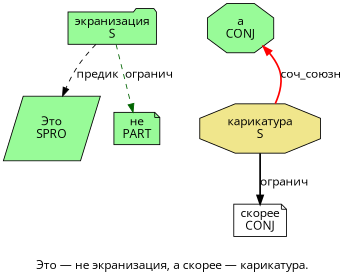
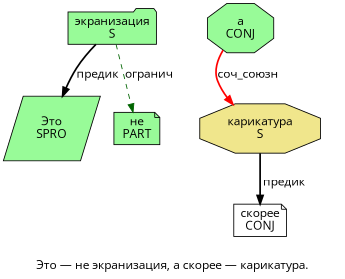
(79, 65) -> (79, 65)
(281, 77) -> (216, 75)
(284, 182) -> (284, 182)
